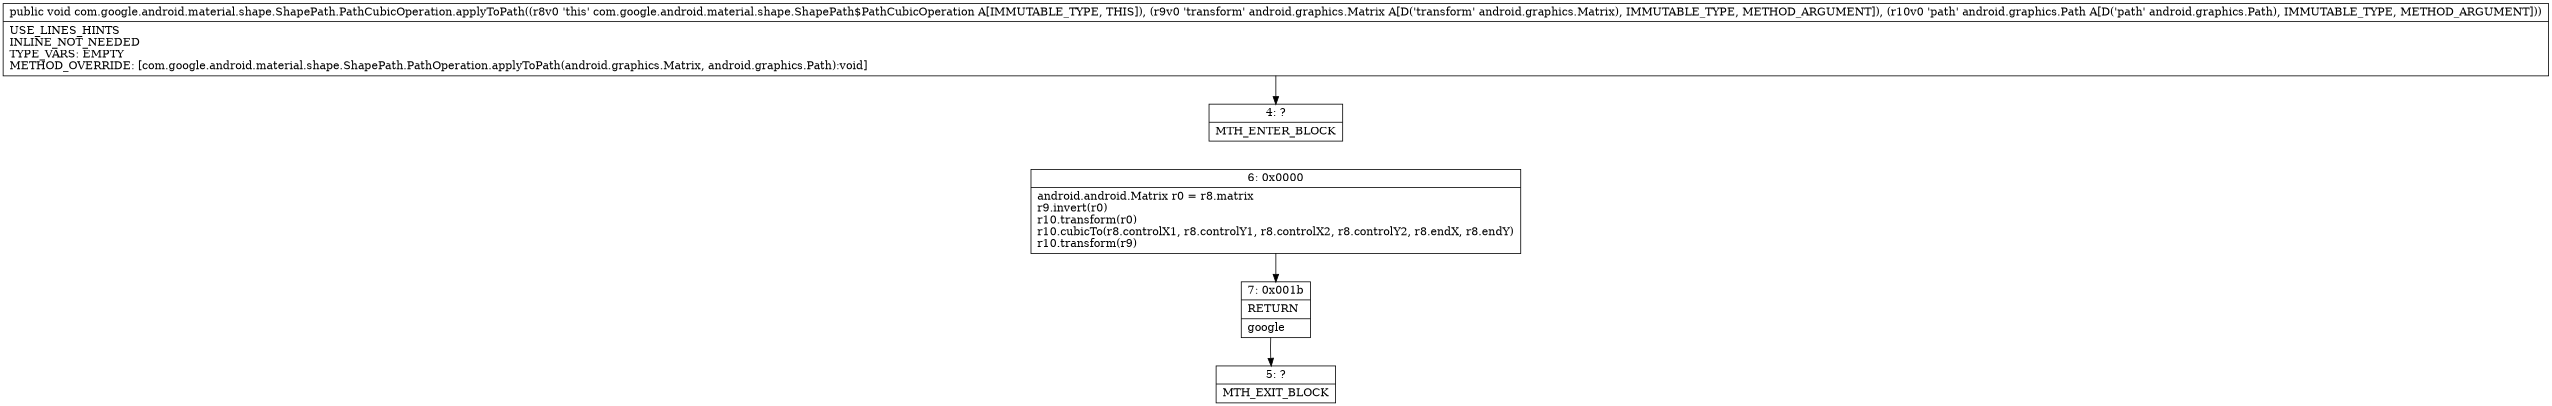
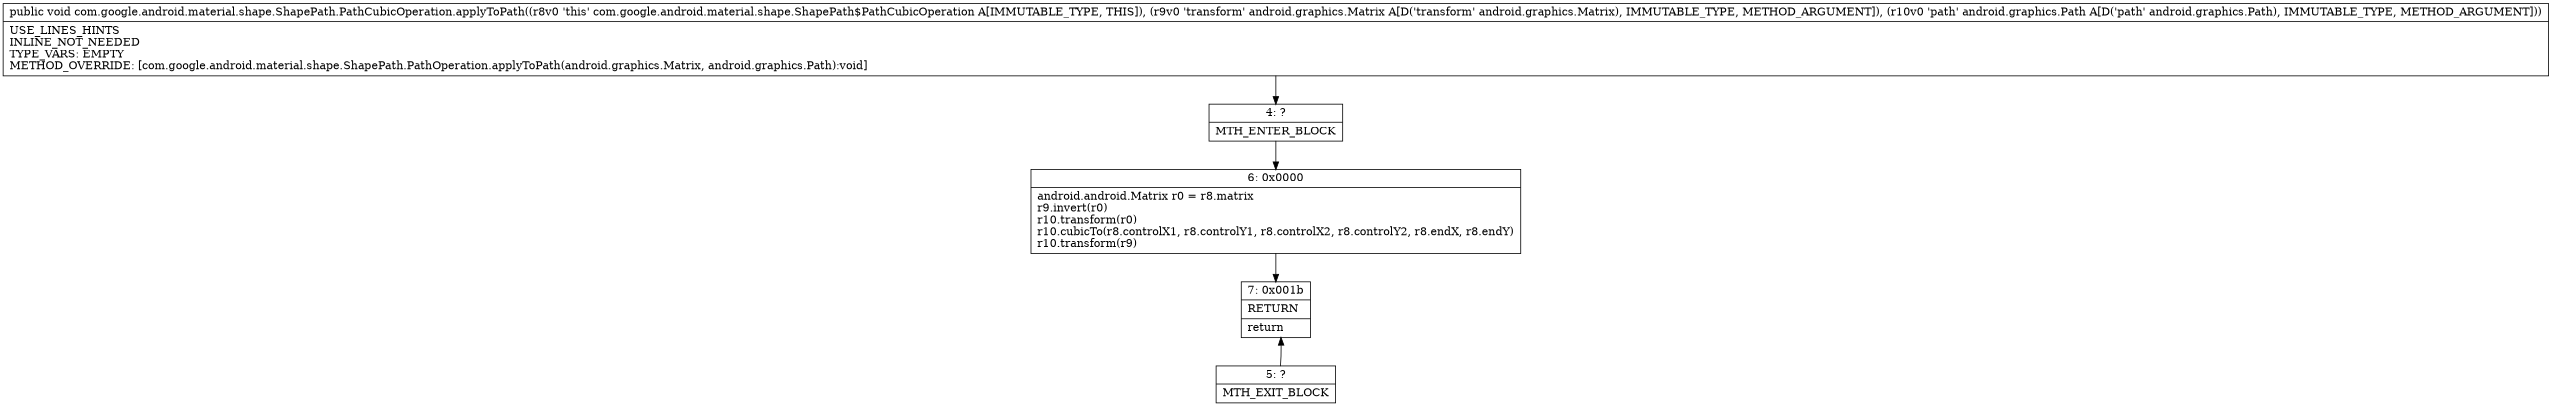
none -> (1276, 151)
(1266, 328) -> (1266, 328)
(1271, 348) -> (1281, 356)
